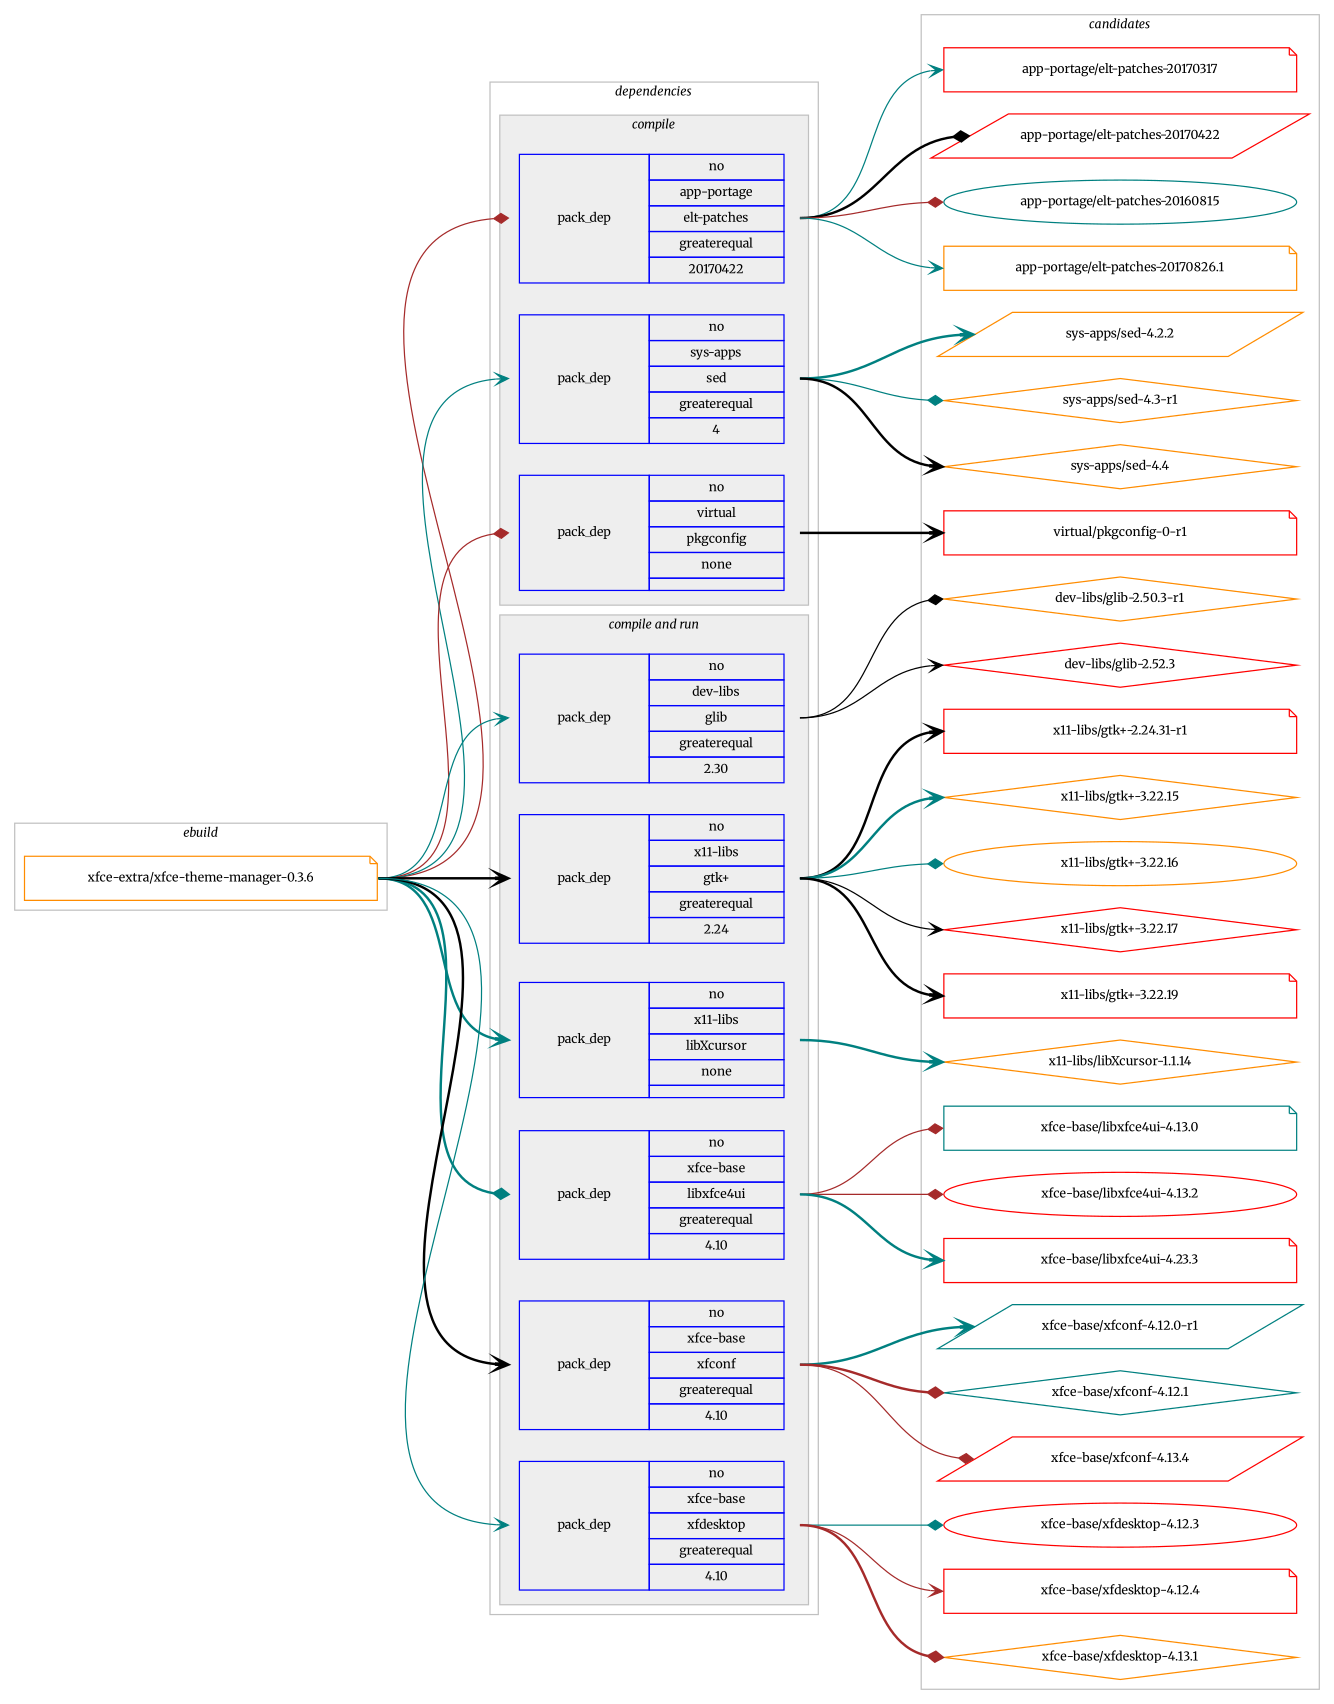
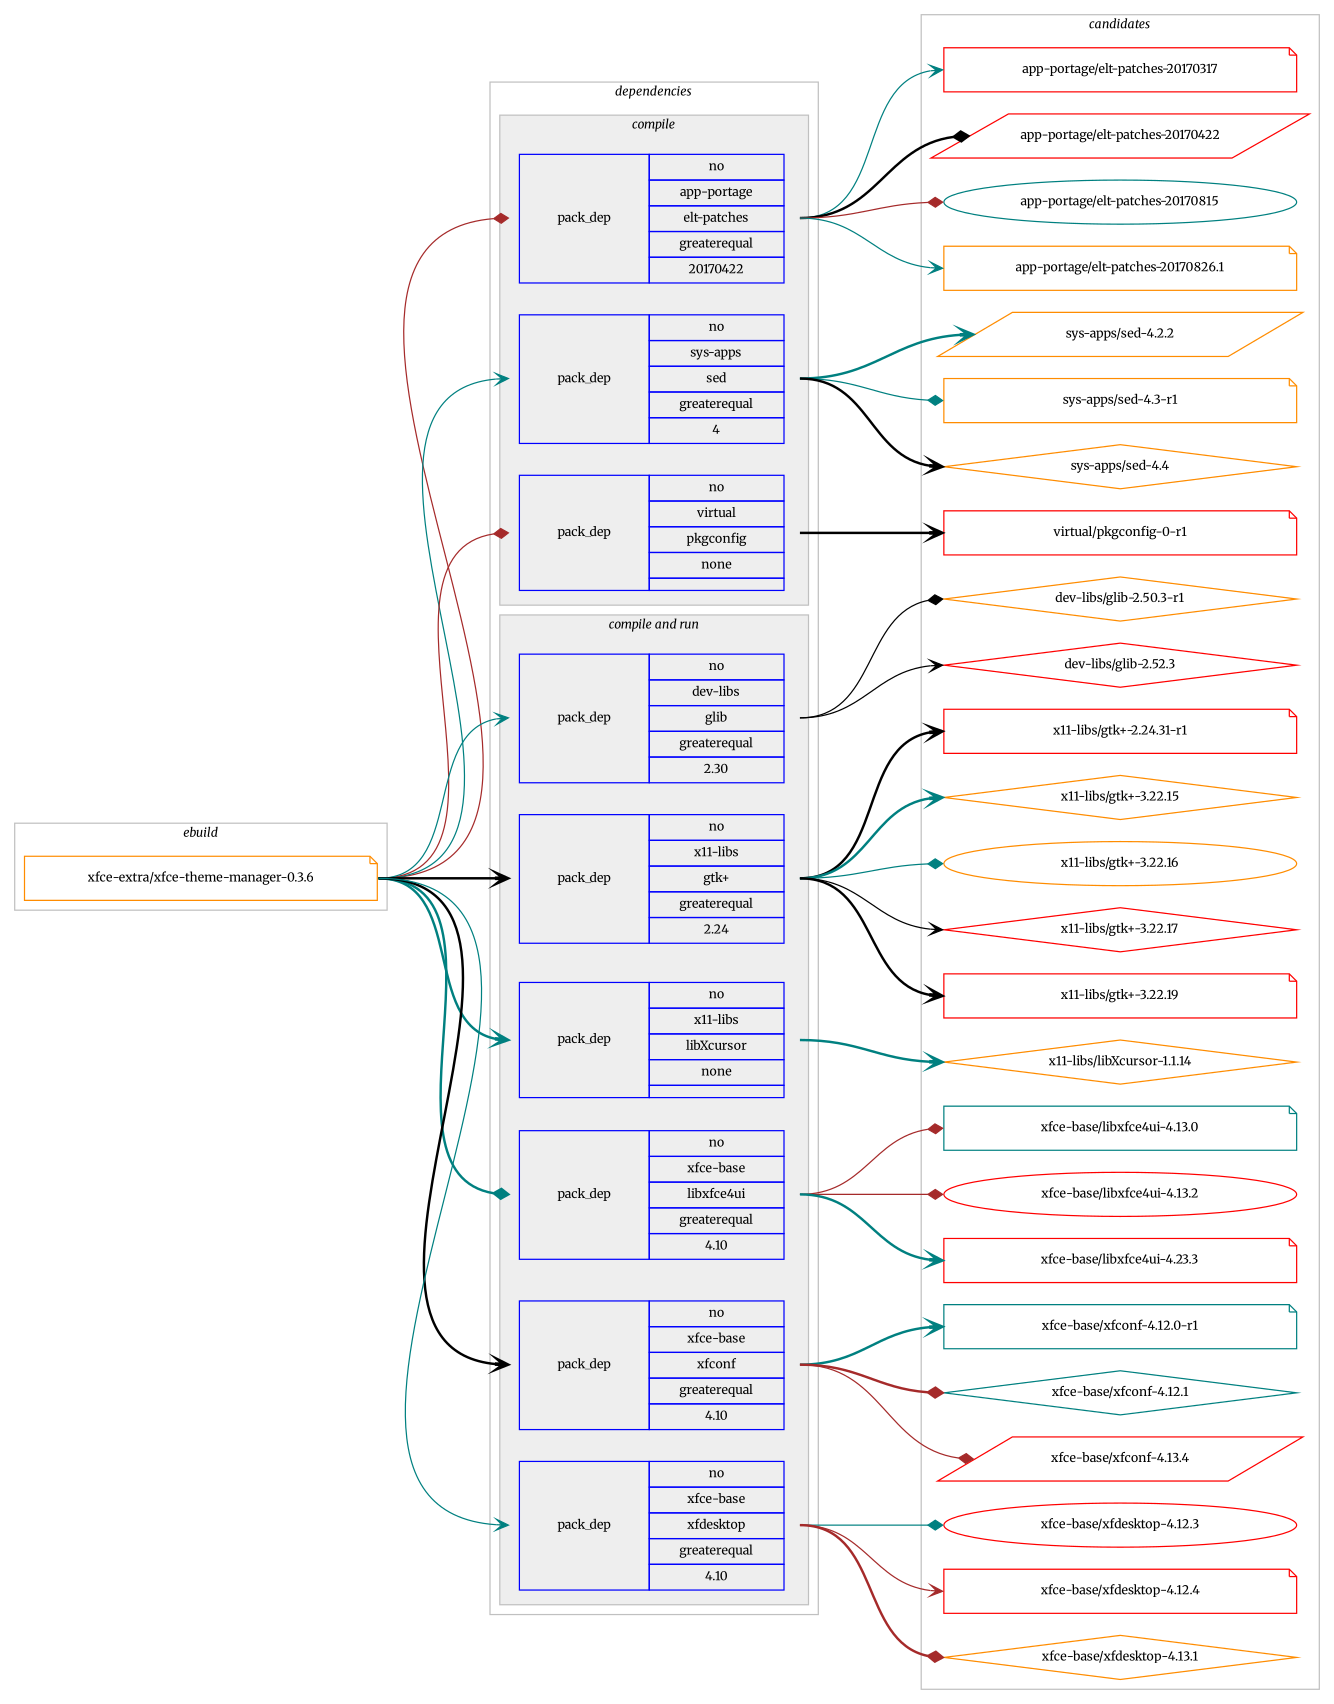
(1120, 202) -> (1120, 202)
(1120, 401) -> (1120, 401)
(1120, 1327) -> (1120, 1327)
